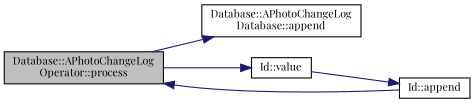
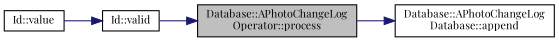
(202, 68) -> none
(435, 88) -> (131, 21)
